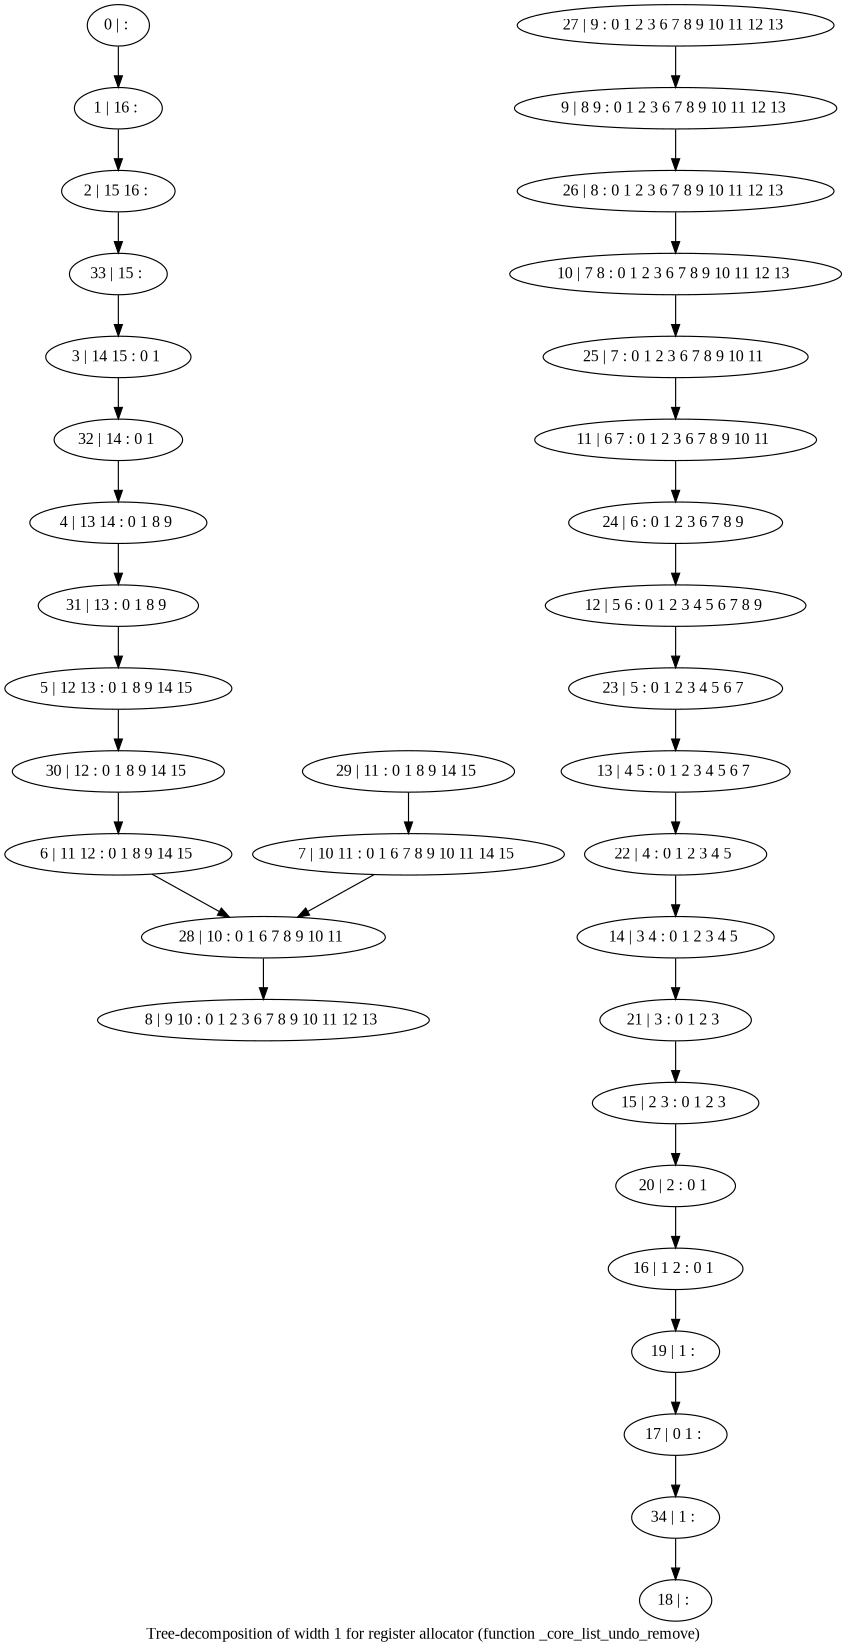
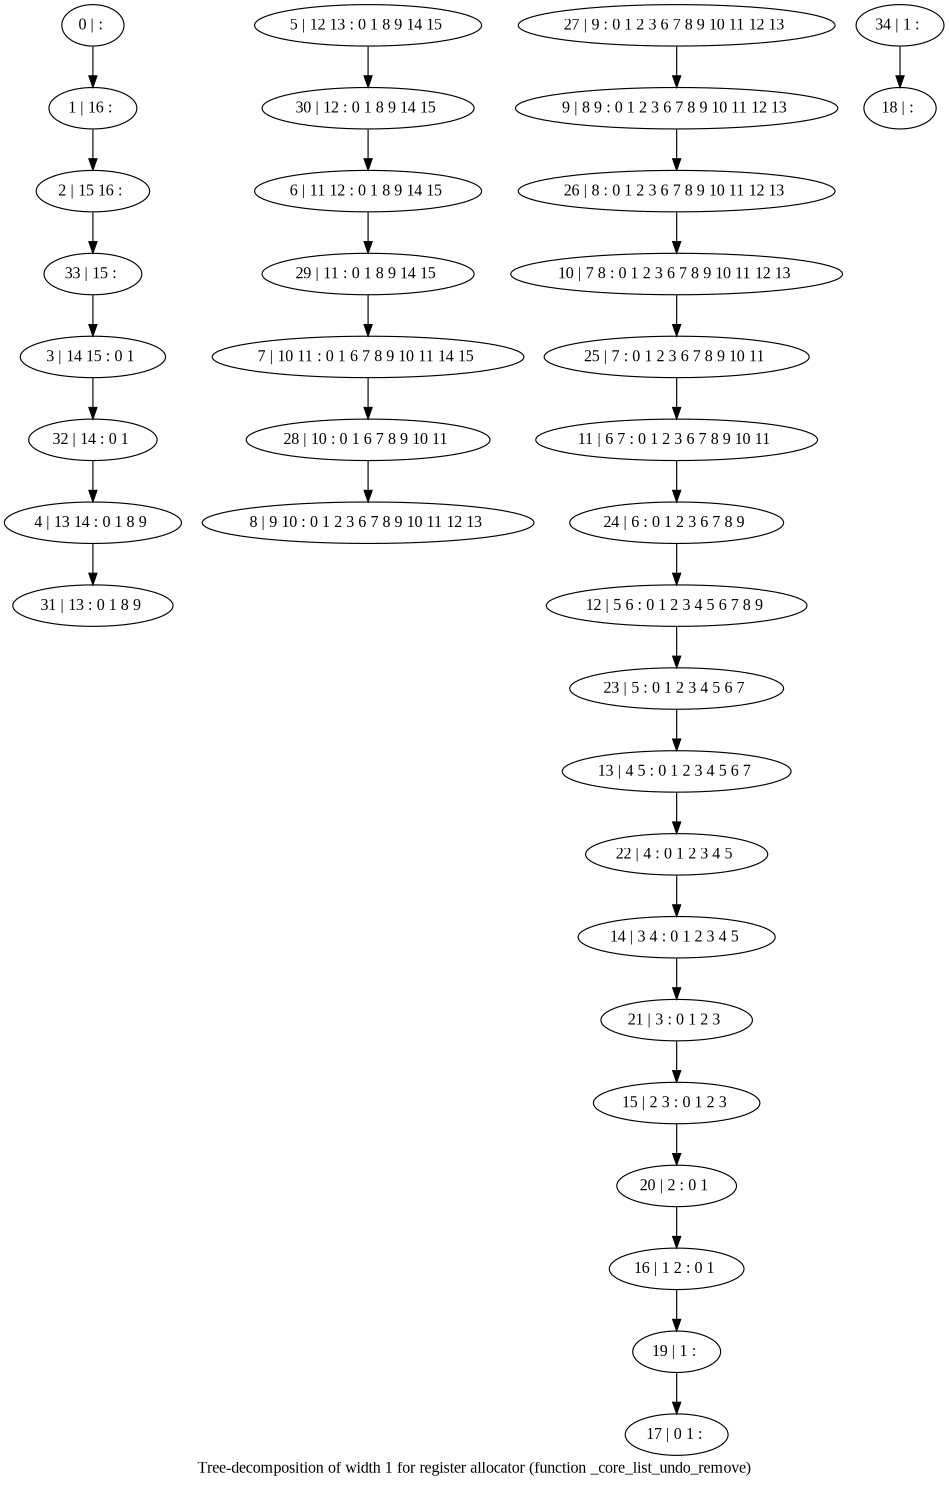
(118, 641) -> none
(186, 893) -> (368, 227)
(676, 1470) -> none
